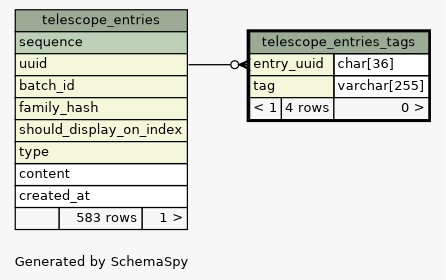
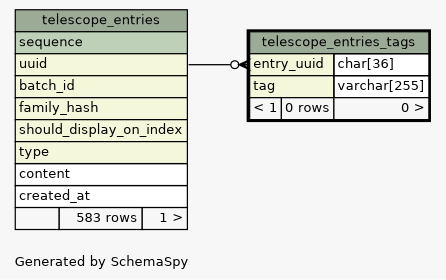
(308, 108) -> (308, 108)
